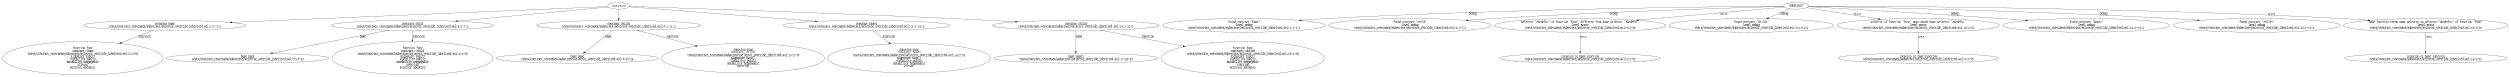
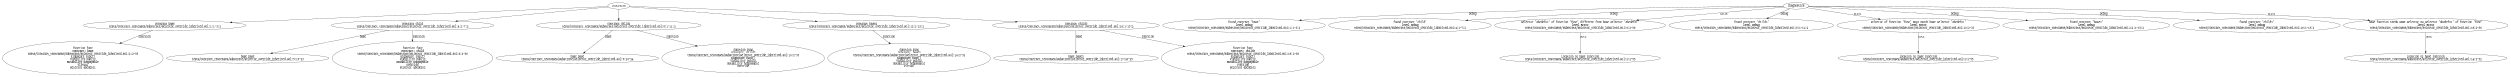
(1796, 6) -> (1796, 6)
